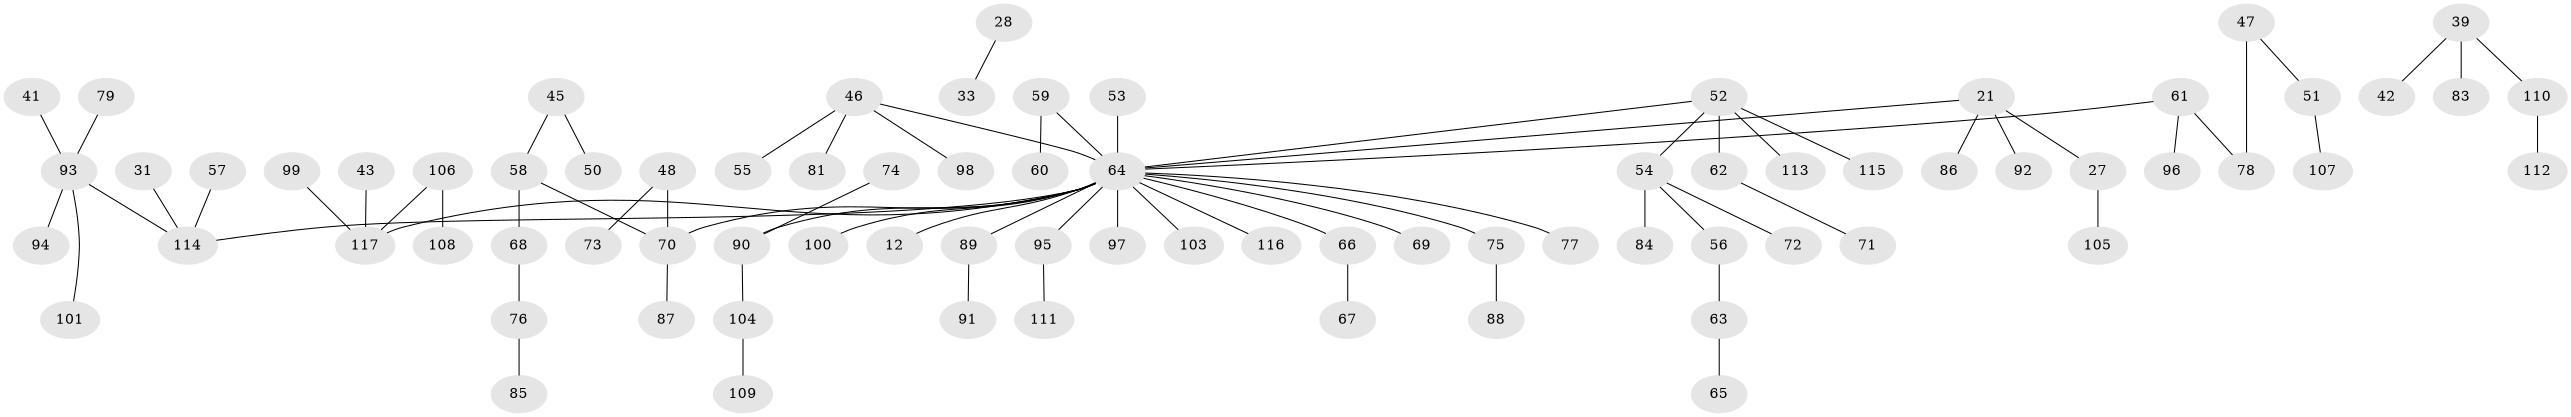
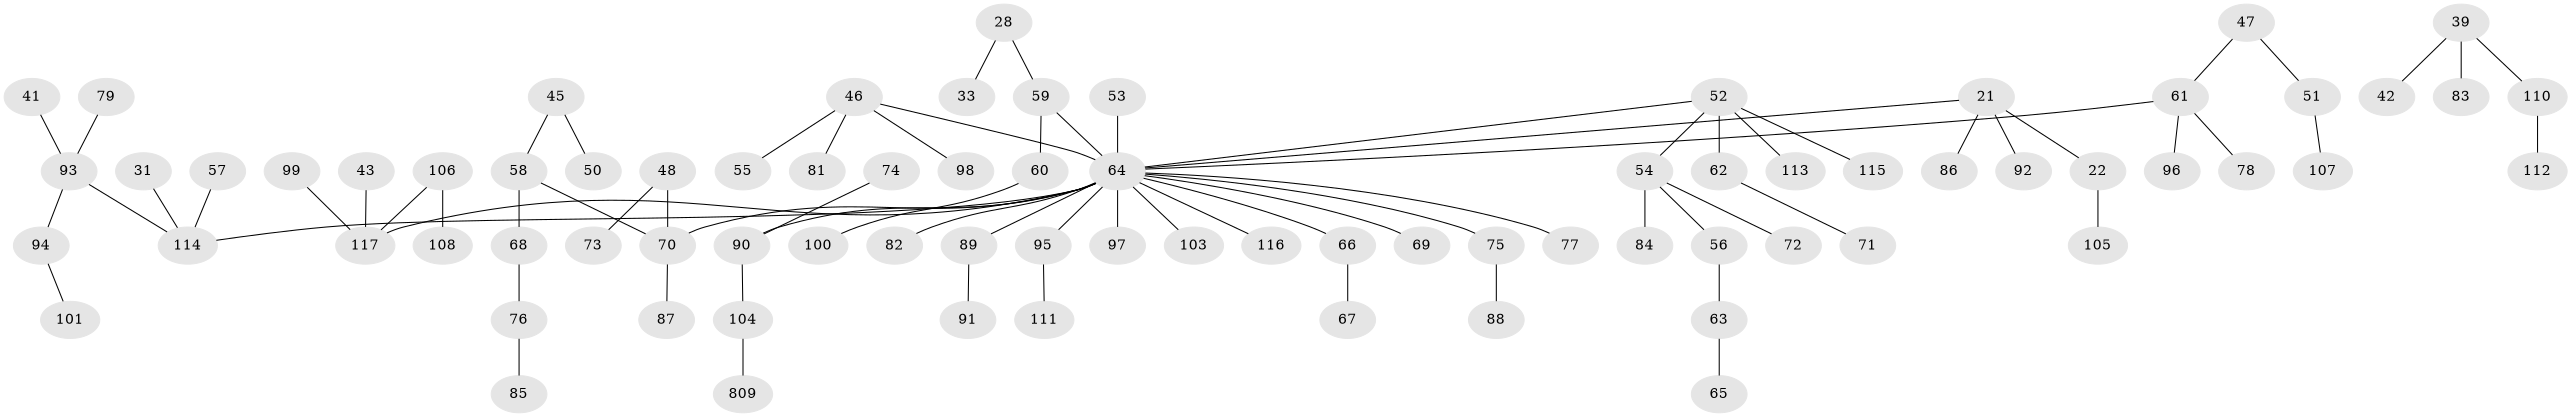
none -> (1023, 60)
(2247, 97) -> (2214, 60)
(2098, 171) -> (2098, 171)
(968, 208) -> (930, 209)
(79, 246) -> (56, 283)
(895, 246) -> (895, 246)
(743, 394) -> (743, 394)
